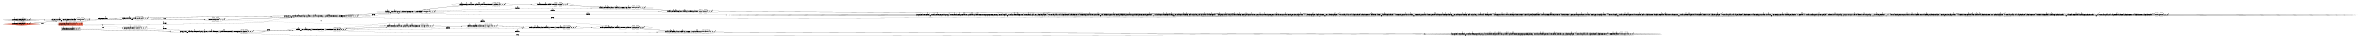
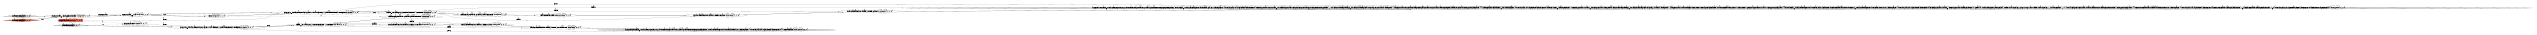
(483, 26) -> none
(71, 29) -> (71, 25)
